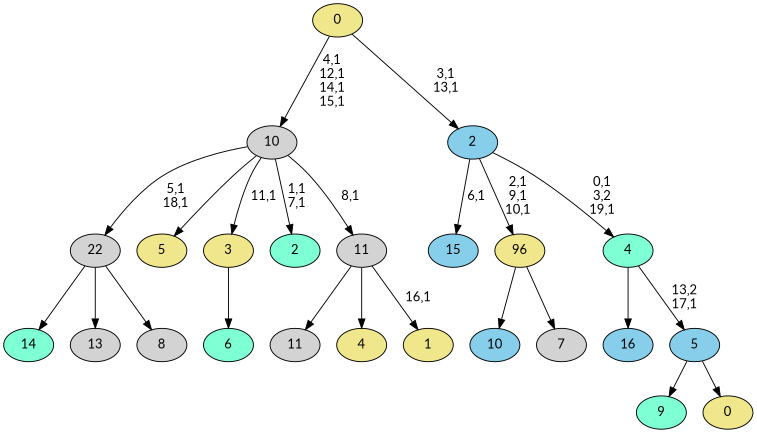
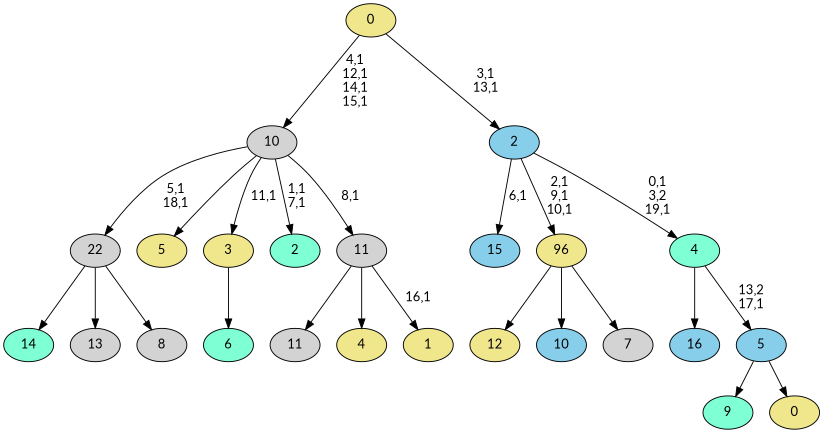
none -> (495, 345)
